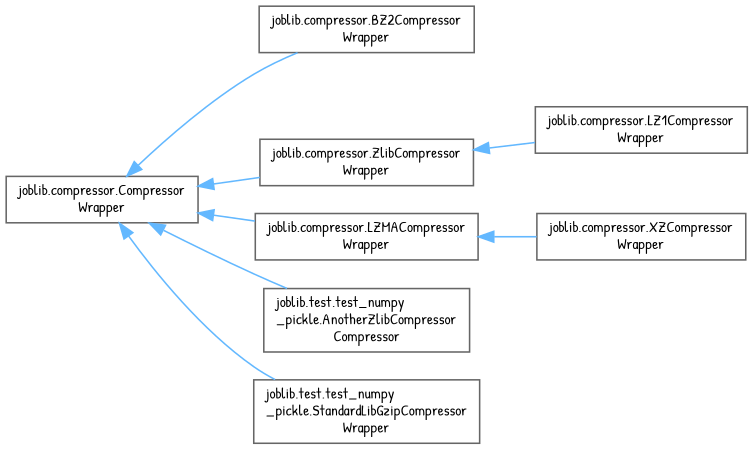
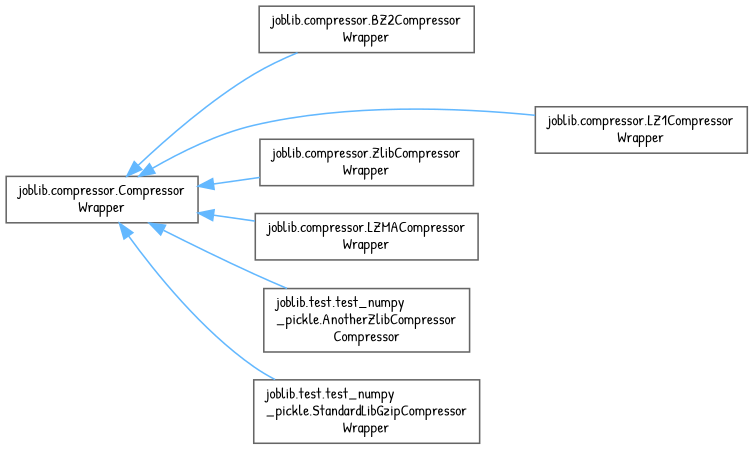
(512, 145) -> (339, 112)
(641, 237) -> none
